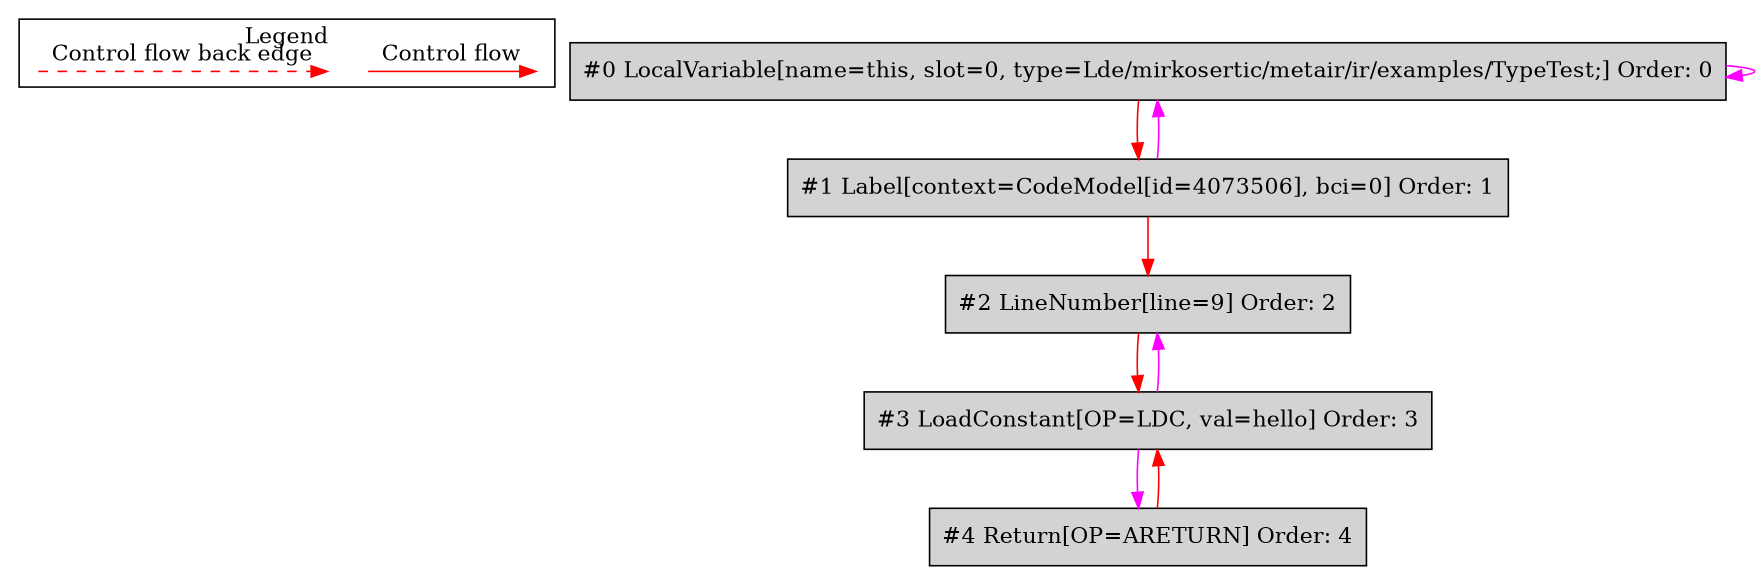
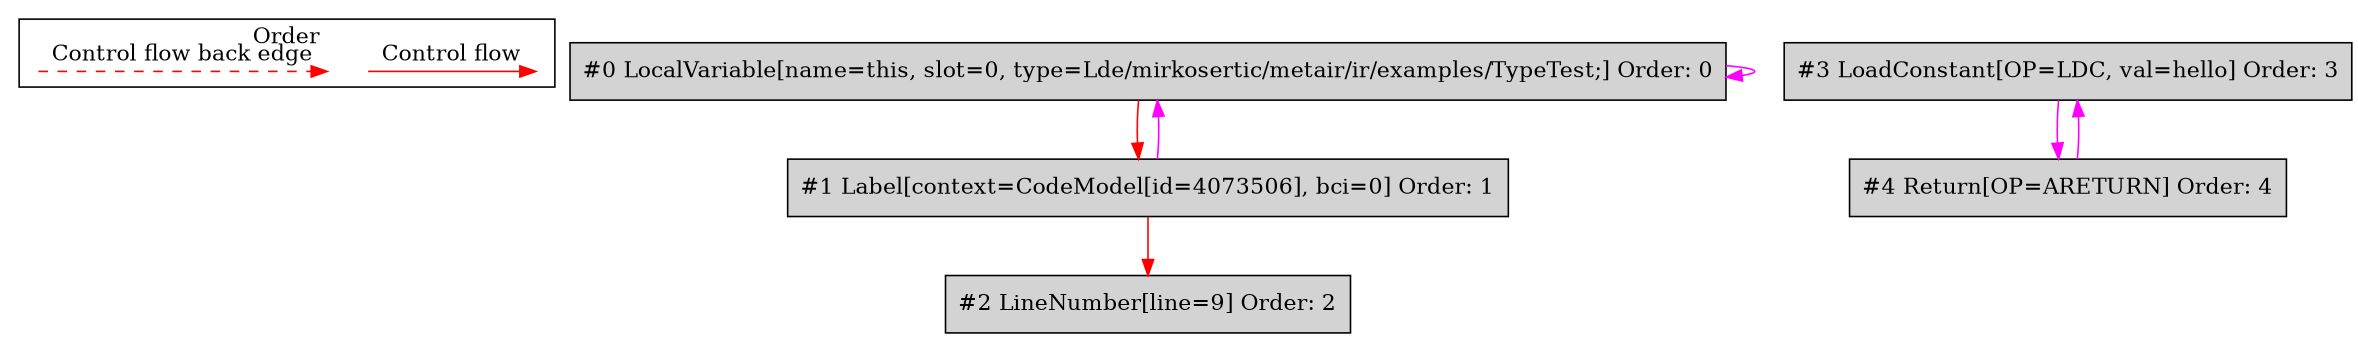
(287, 37) -> (287, 37)
(1137, 355) -> none
(1159, 371) -> none
(1159, 487) -> (2079, 138)
